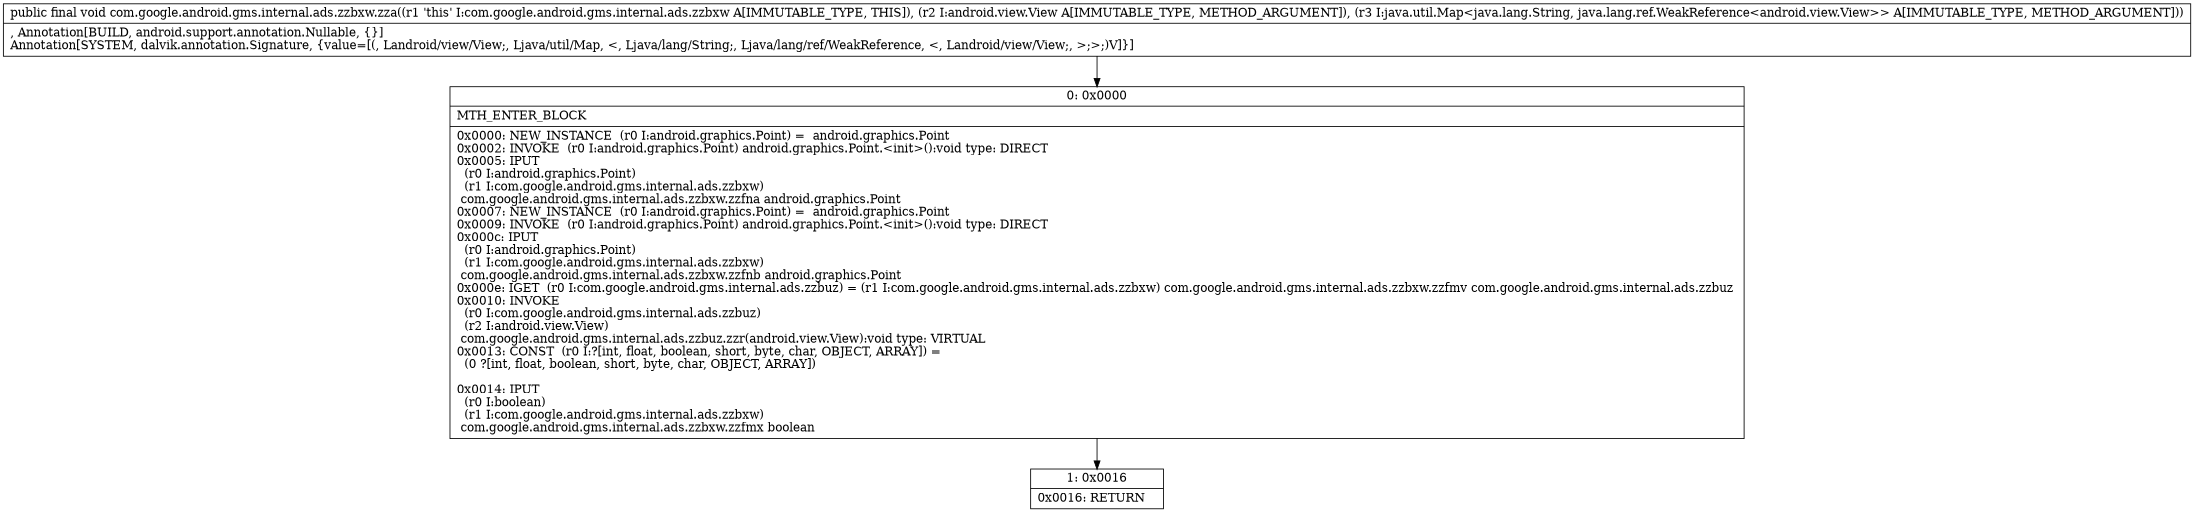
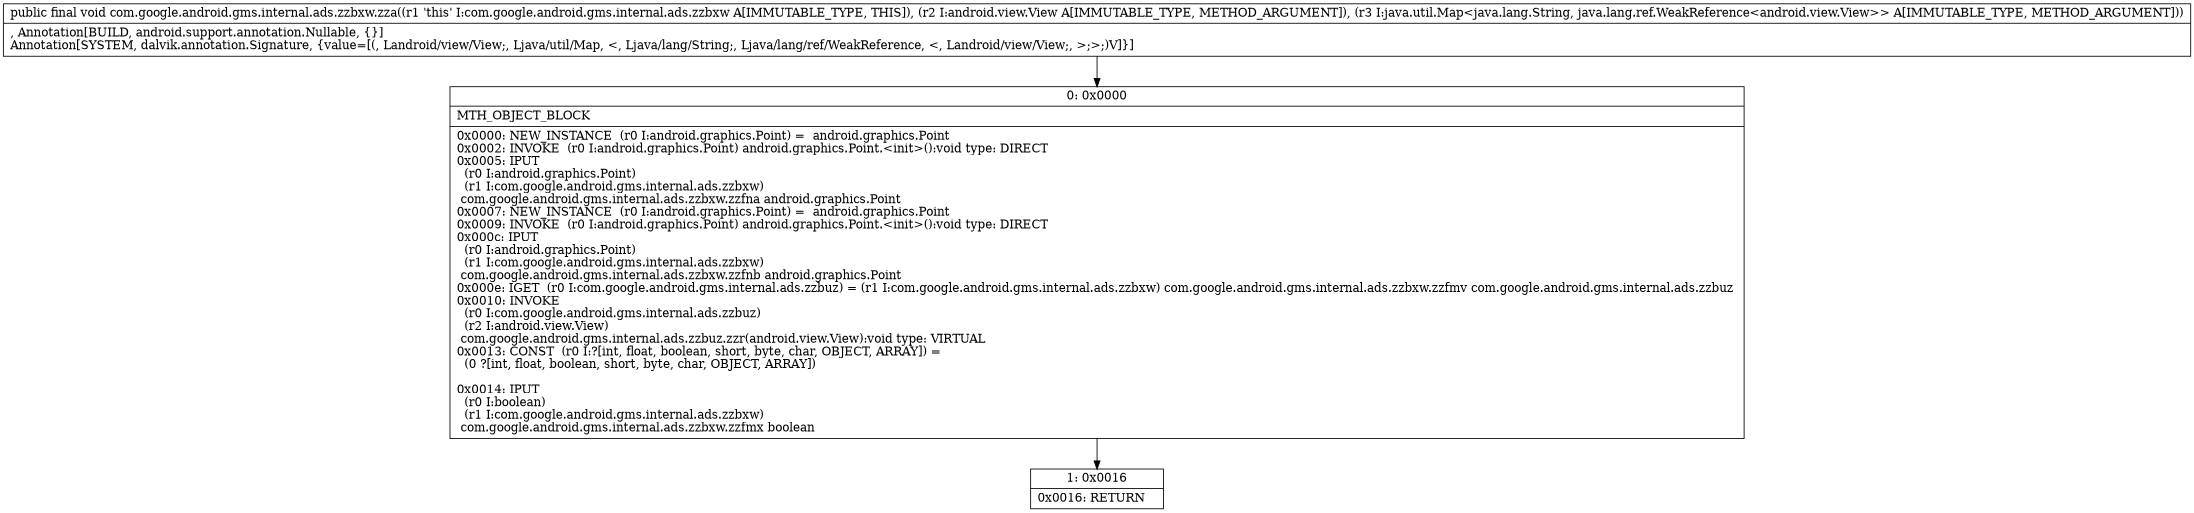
(522, 116) -> (524, 116)
